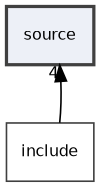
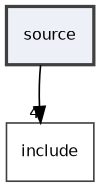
(61, 102) -> (39, 86)
